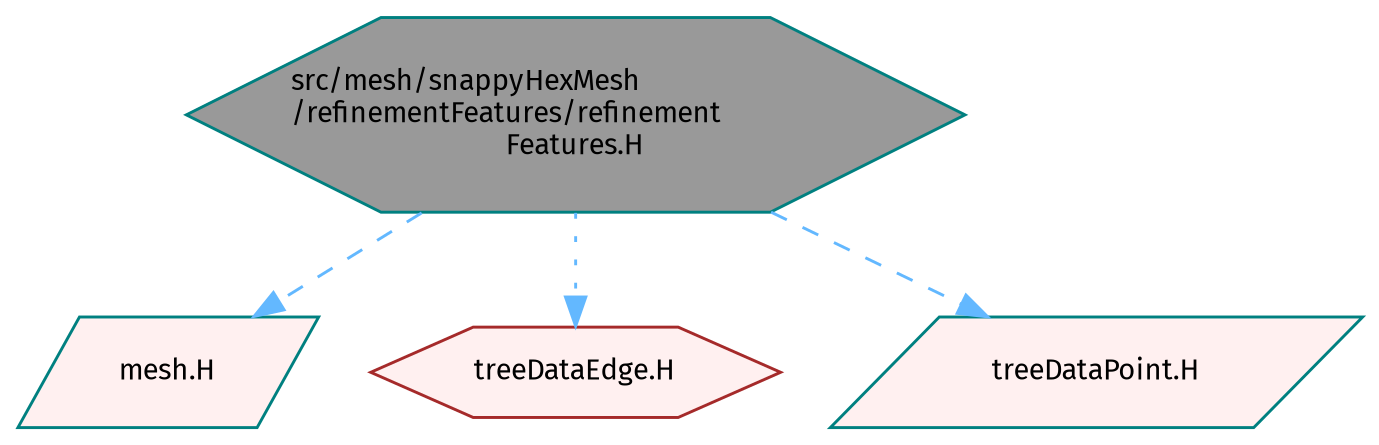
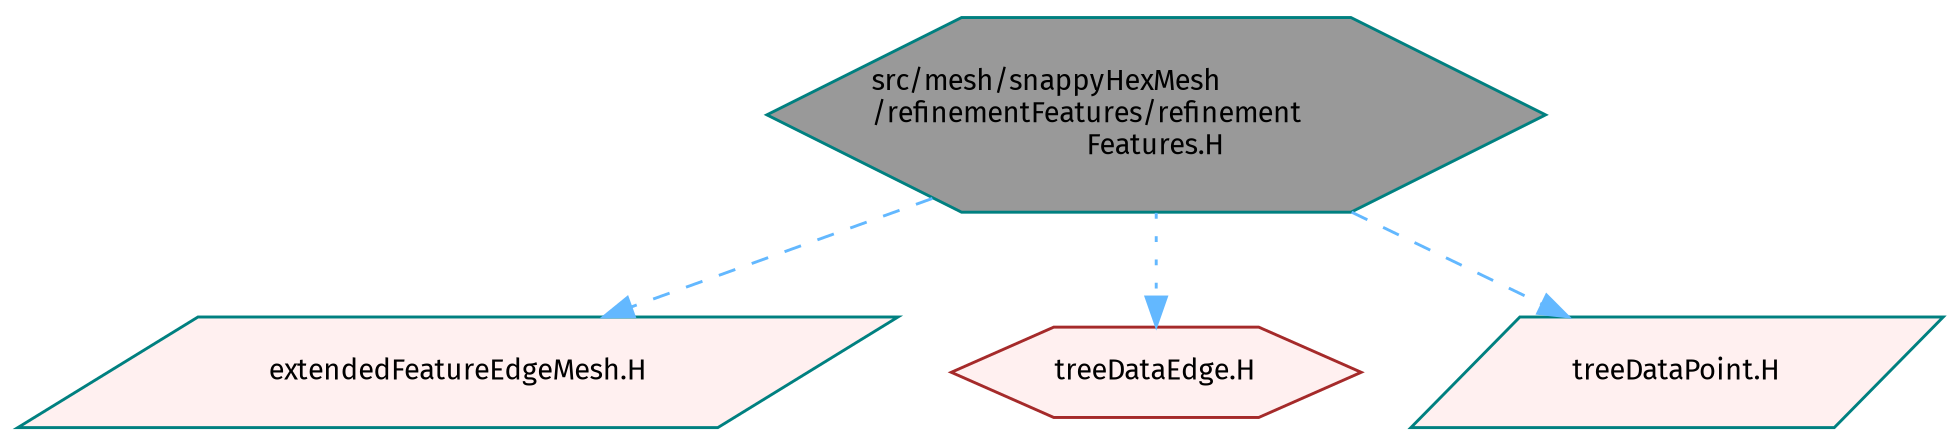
(168, 372) -> (458, 372)
